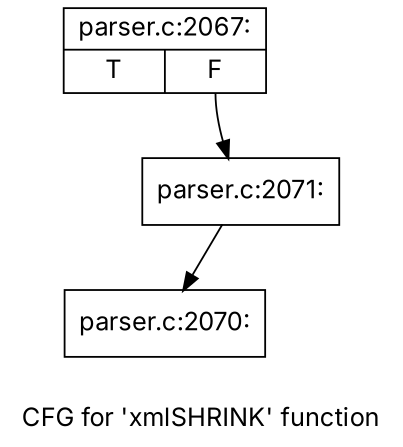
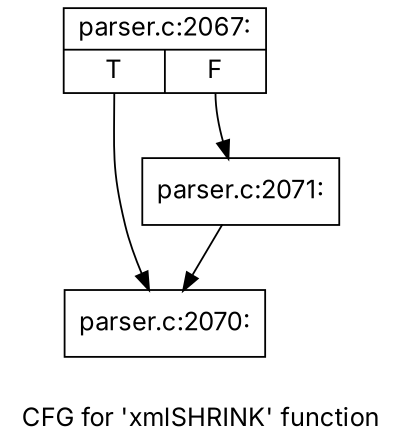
none -> (117, 185)
